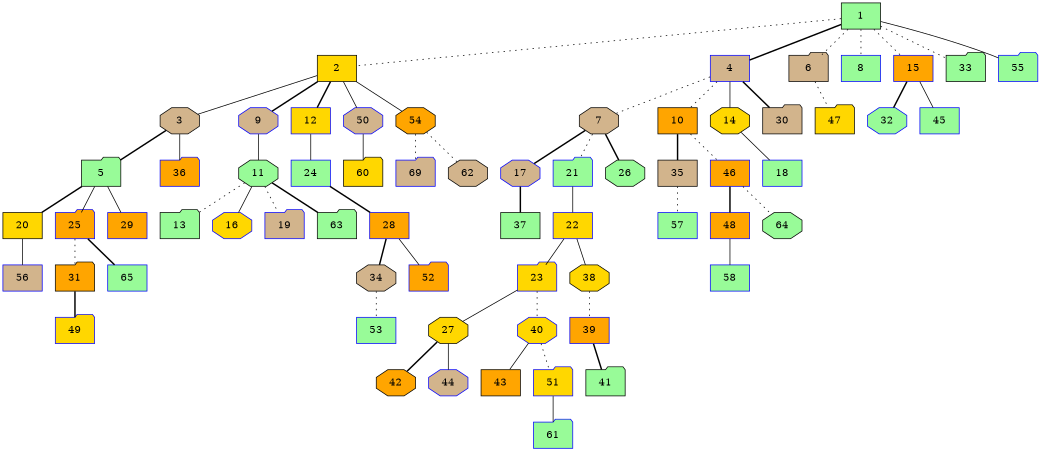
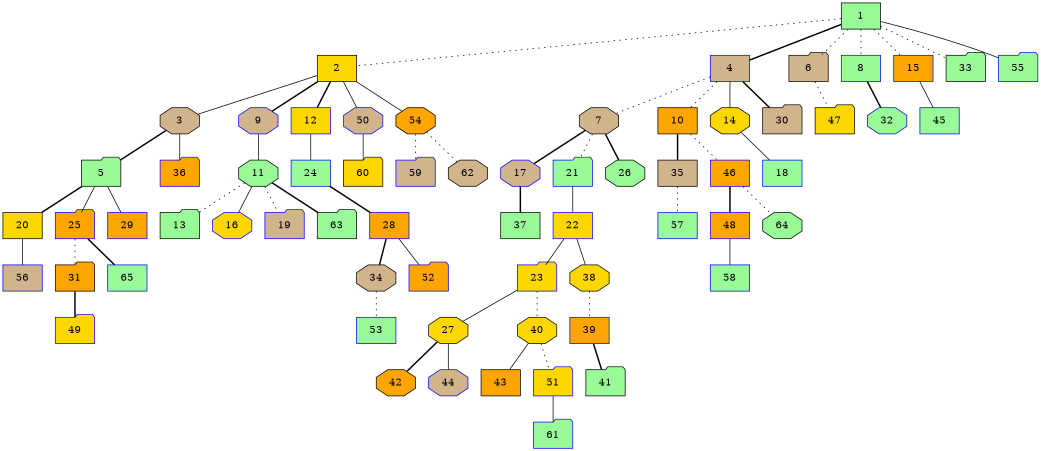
(900, 95) -> (874, 95)
(416, 173) -> (416, 173)
(537, 330) -> (537, 330)
